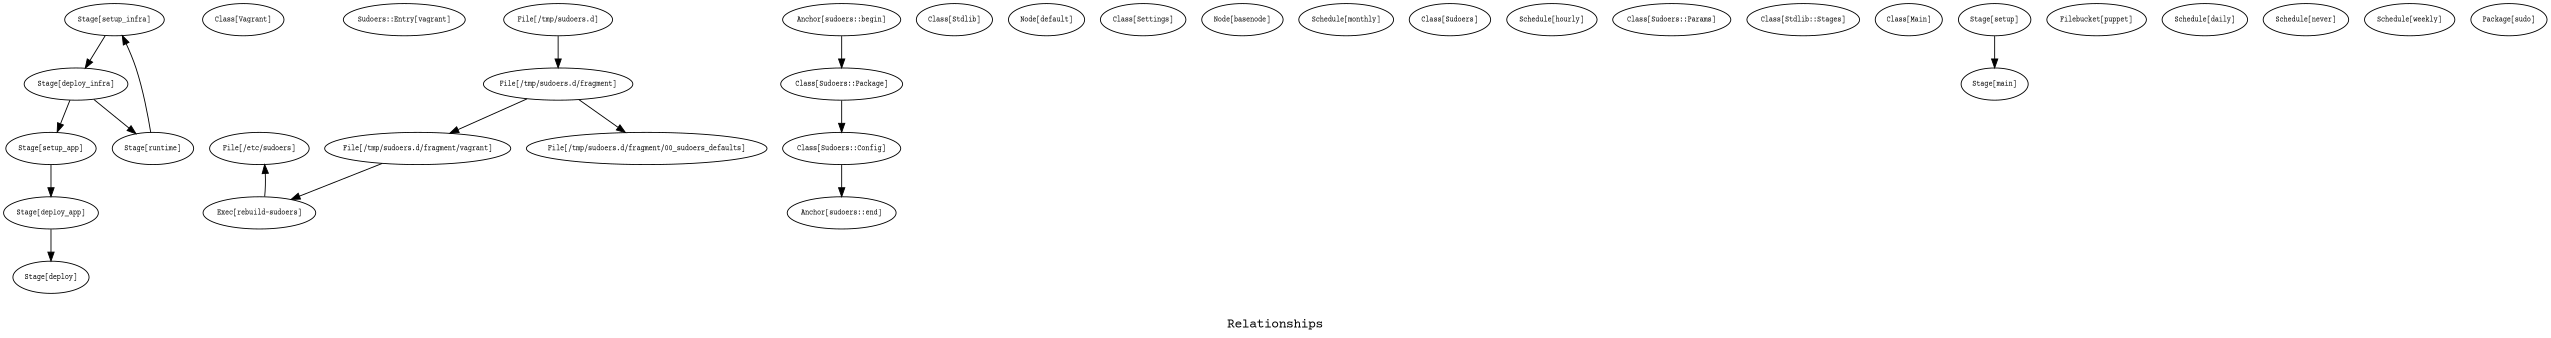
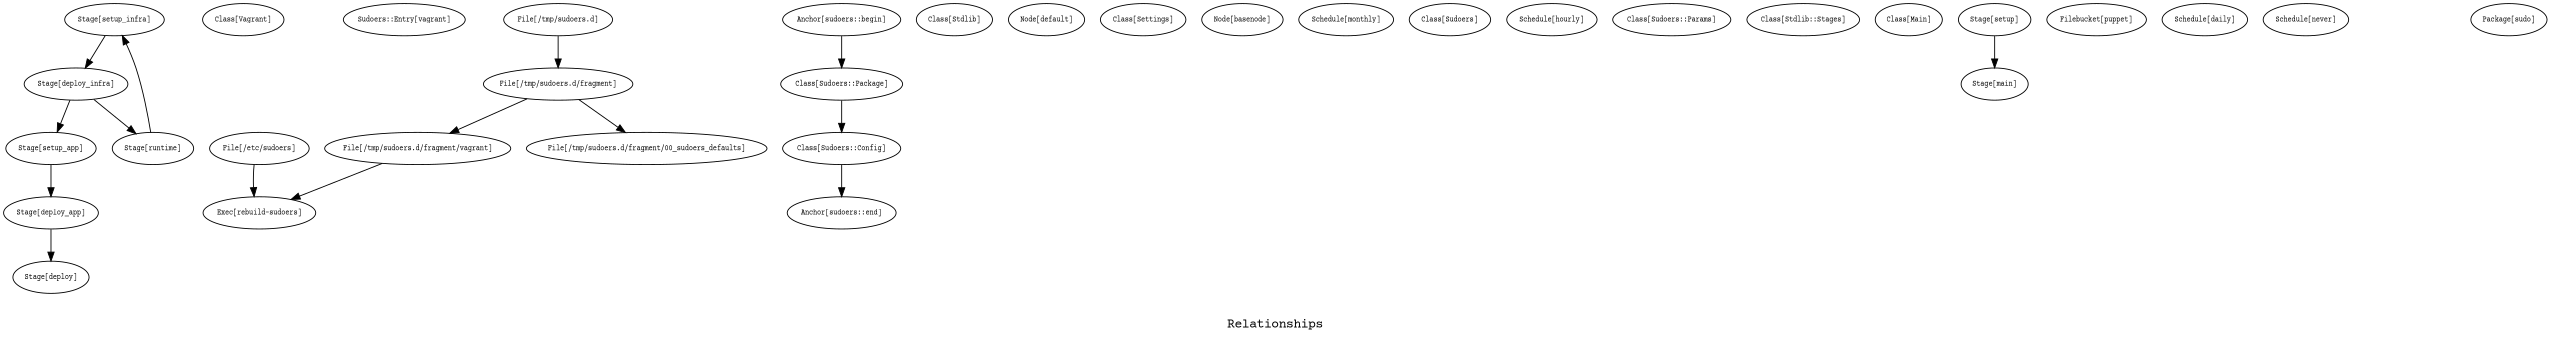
(2410, 20) -> none
(265, 185) -> (253, 176)
